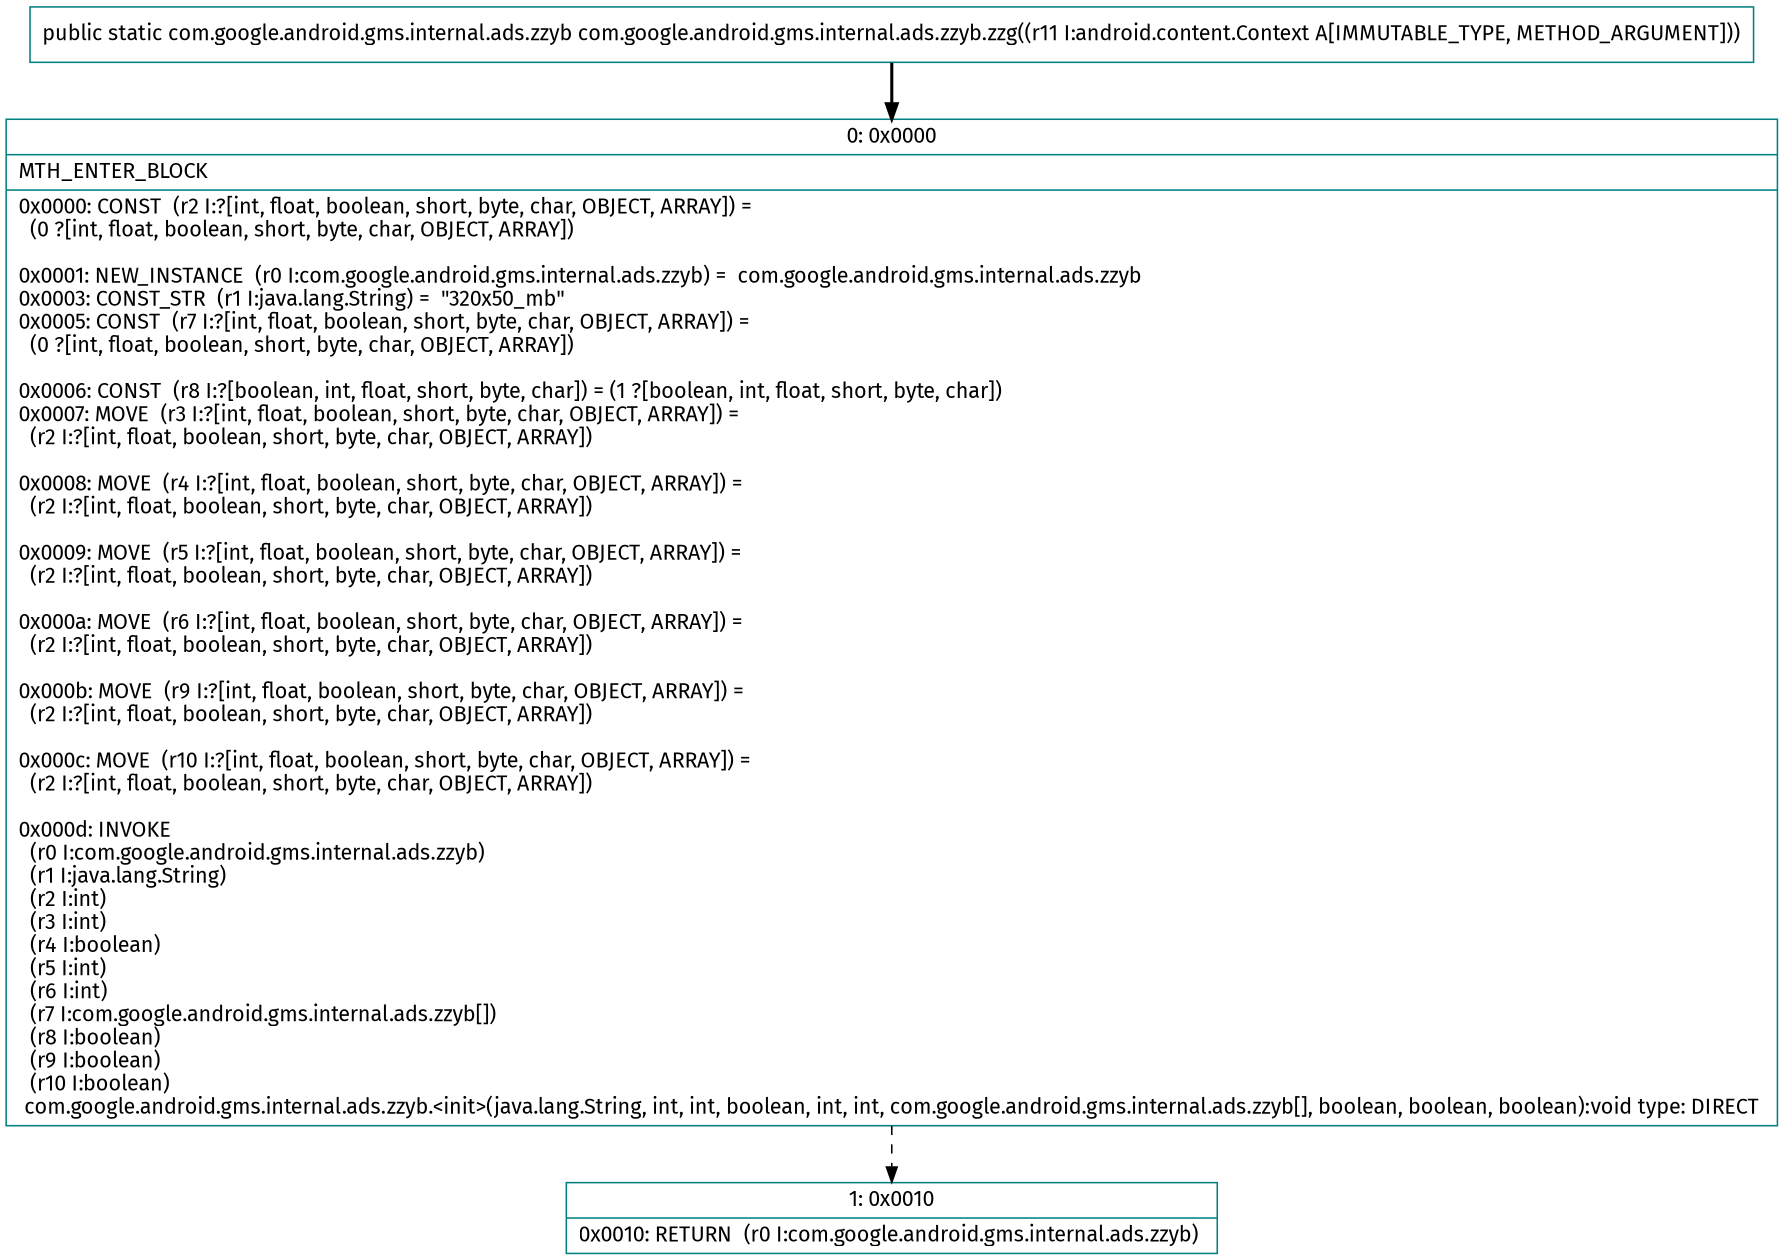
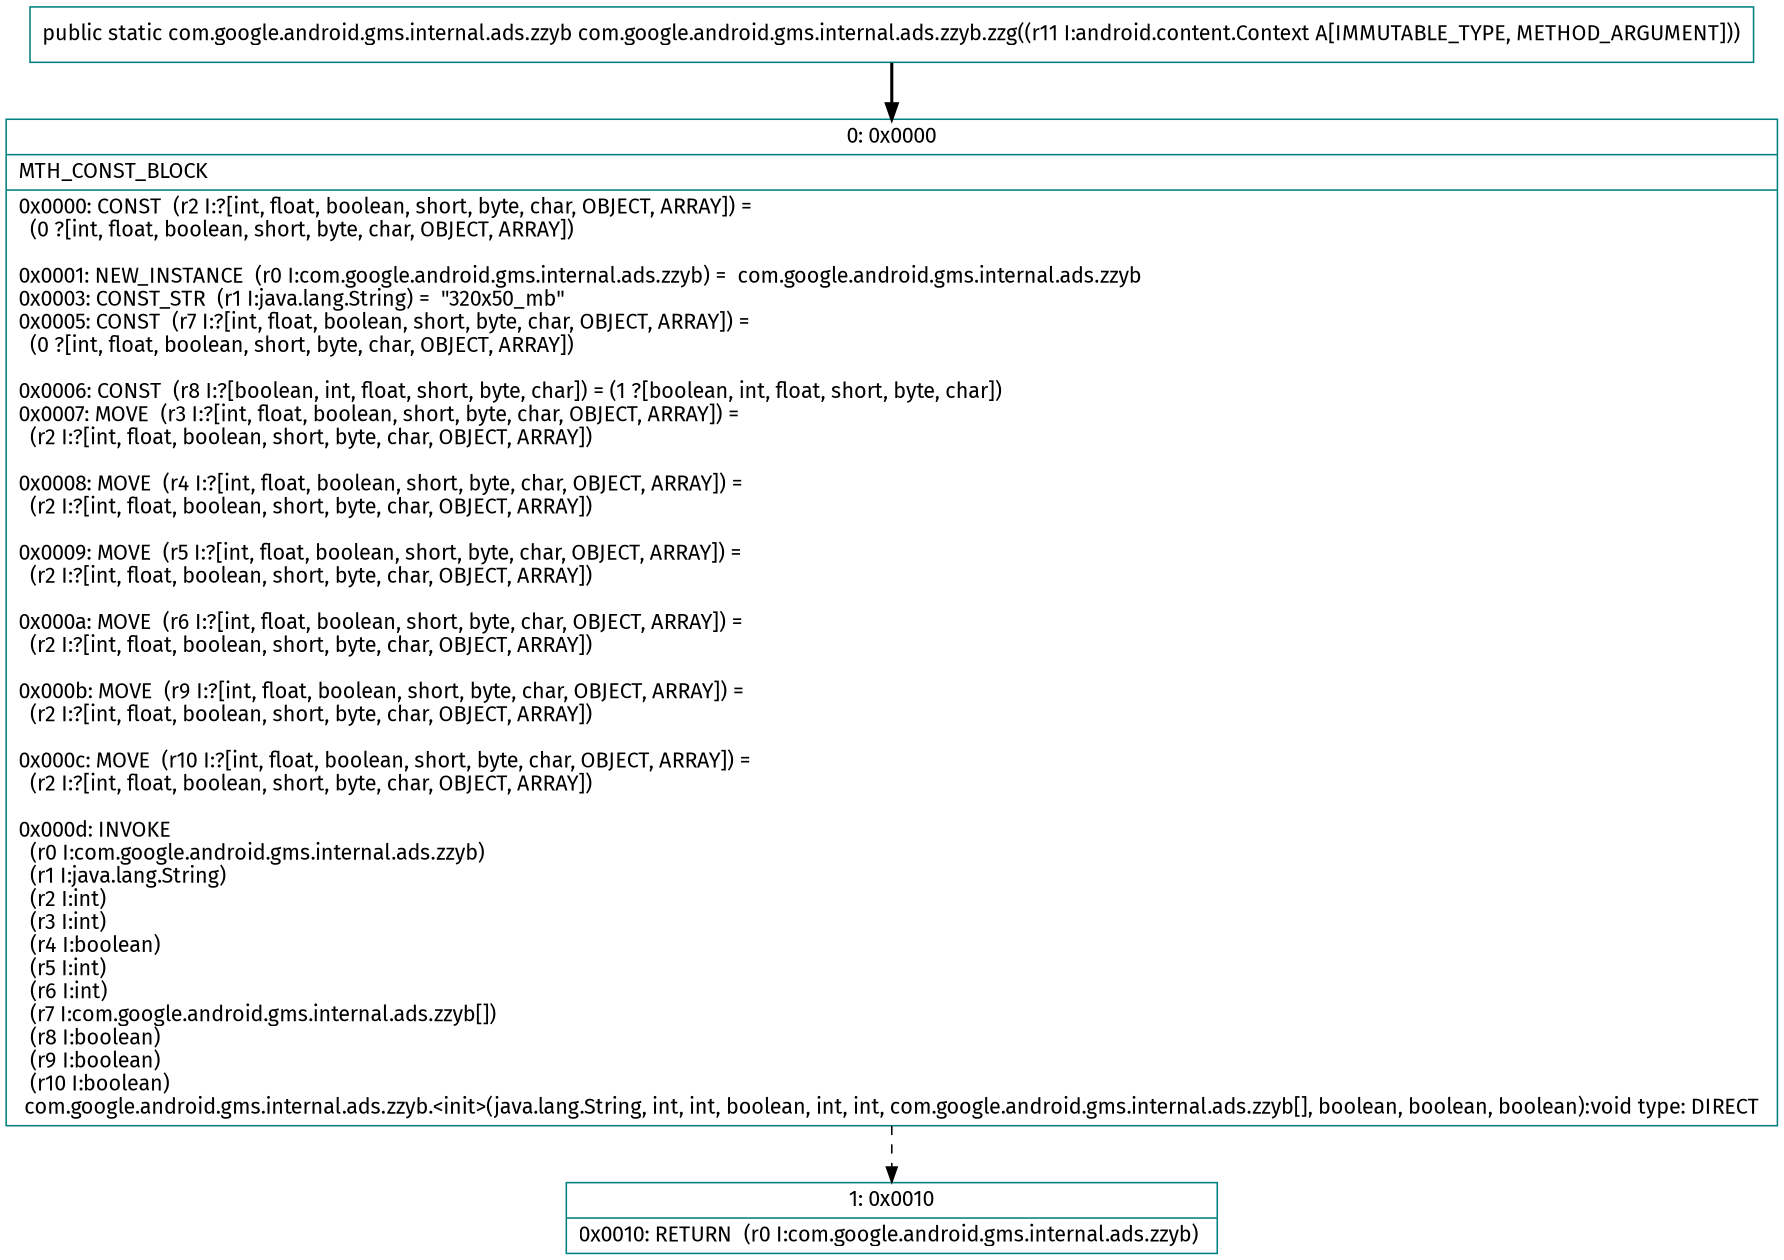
(114, 172) -> (114, 172)
